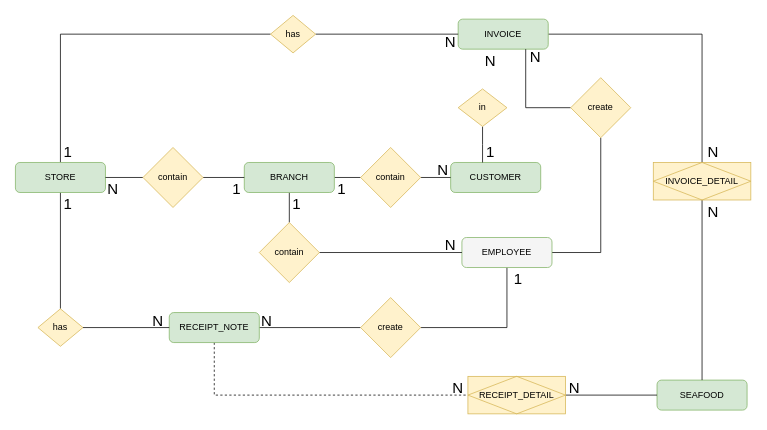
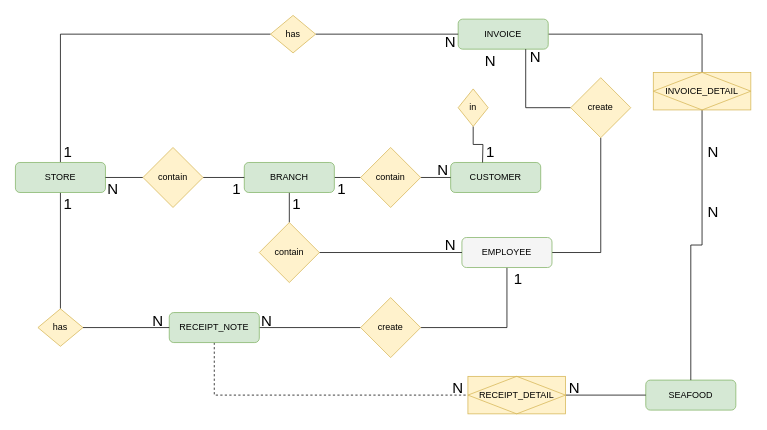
(482, 108) -> (473, 108)
(702, 181) -> (702, 91)
(702, 395) -> (690, 395)
